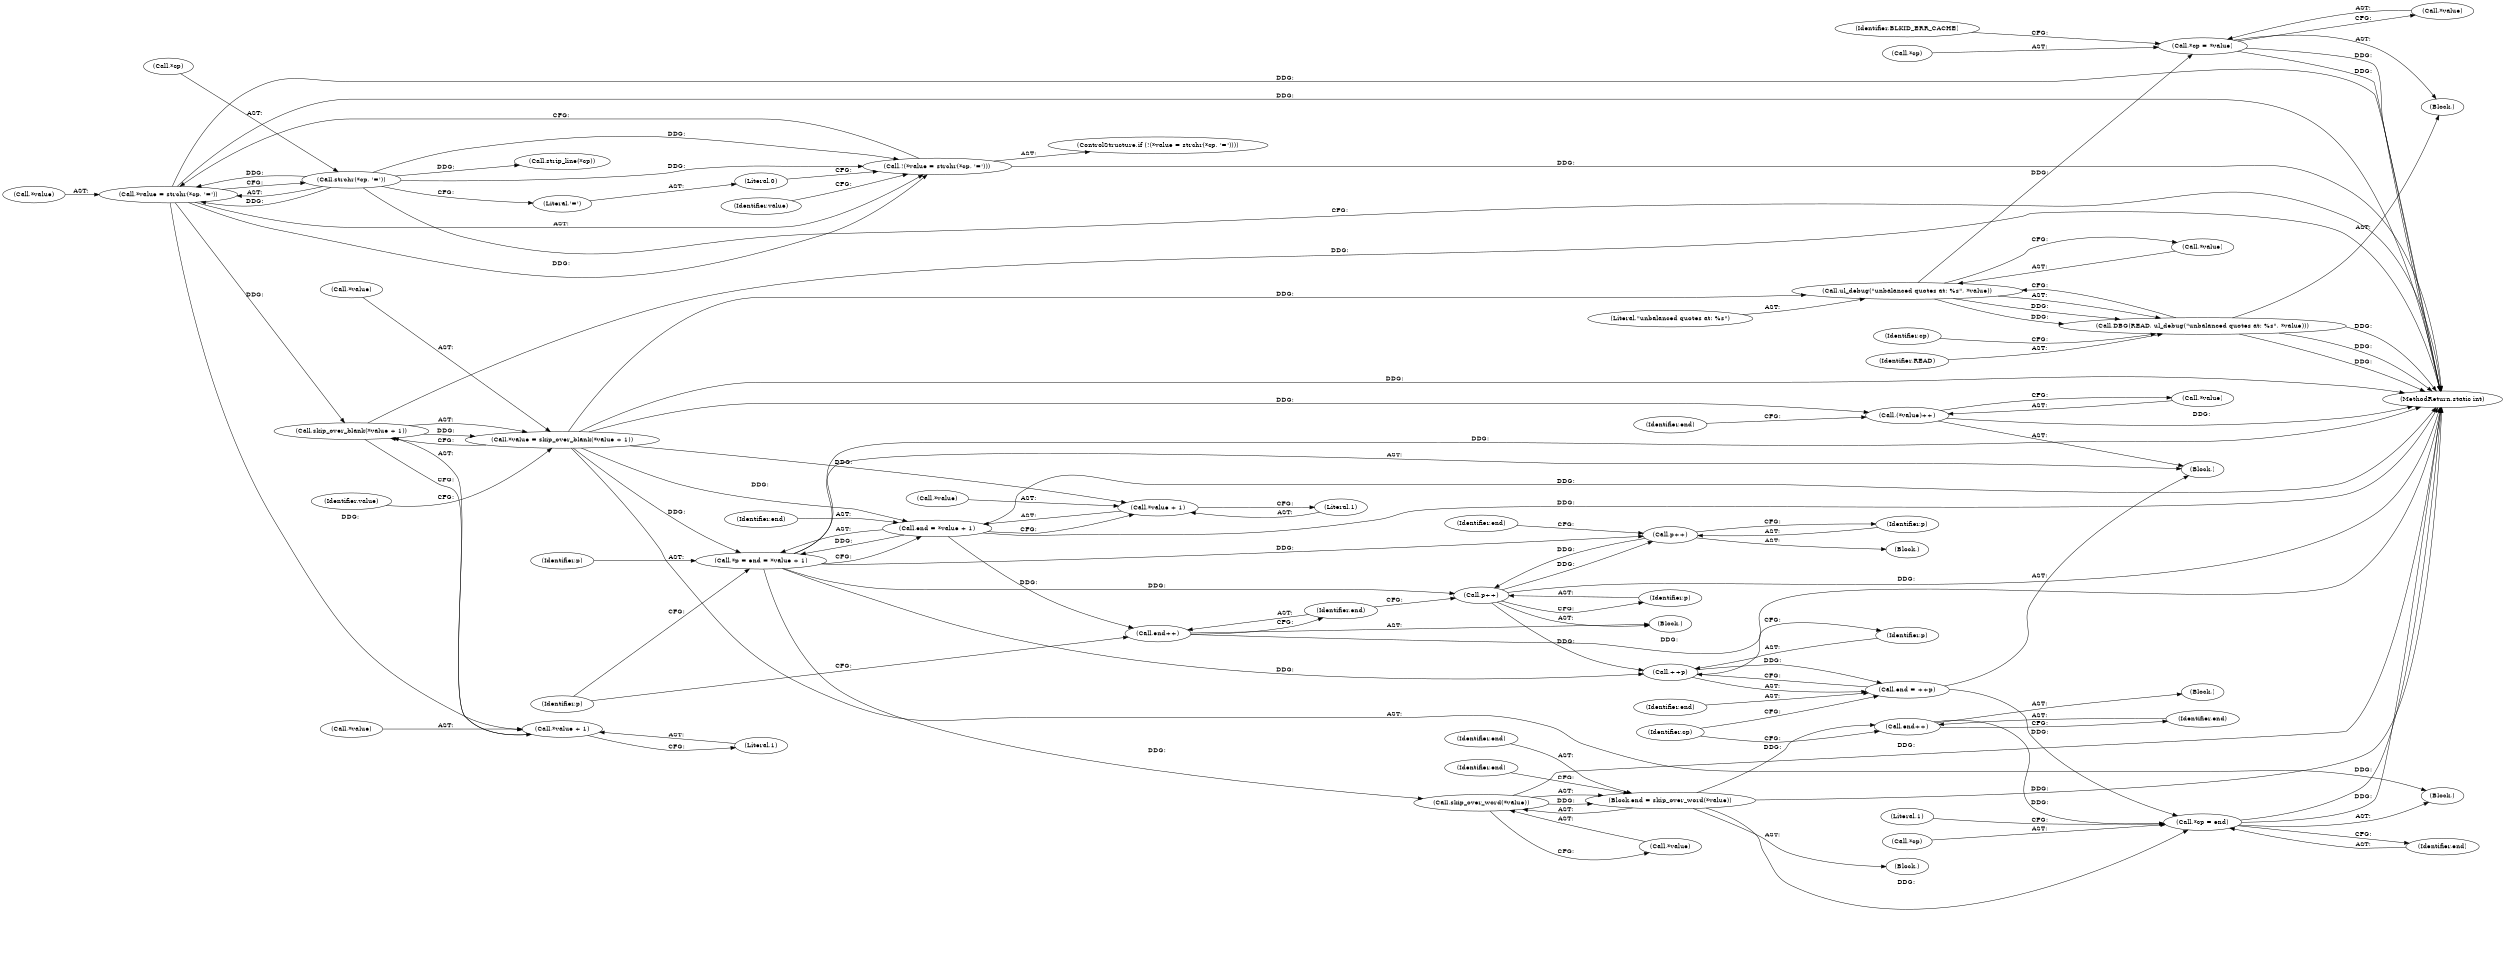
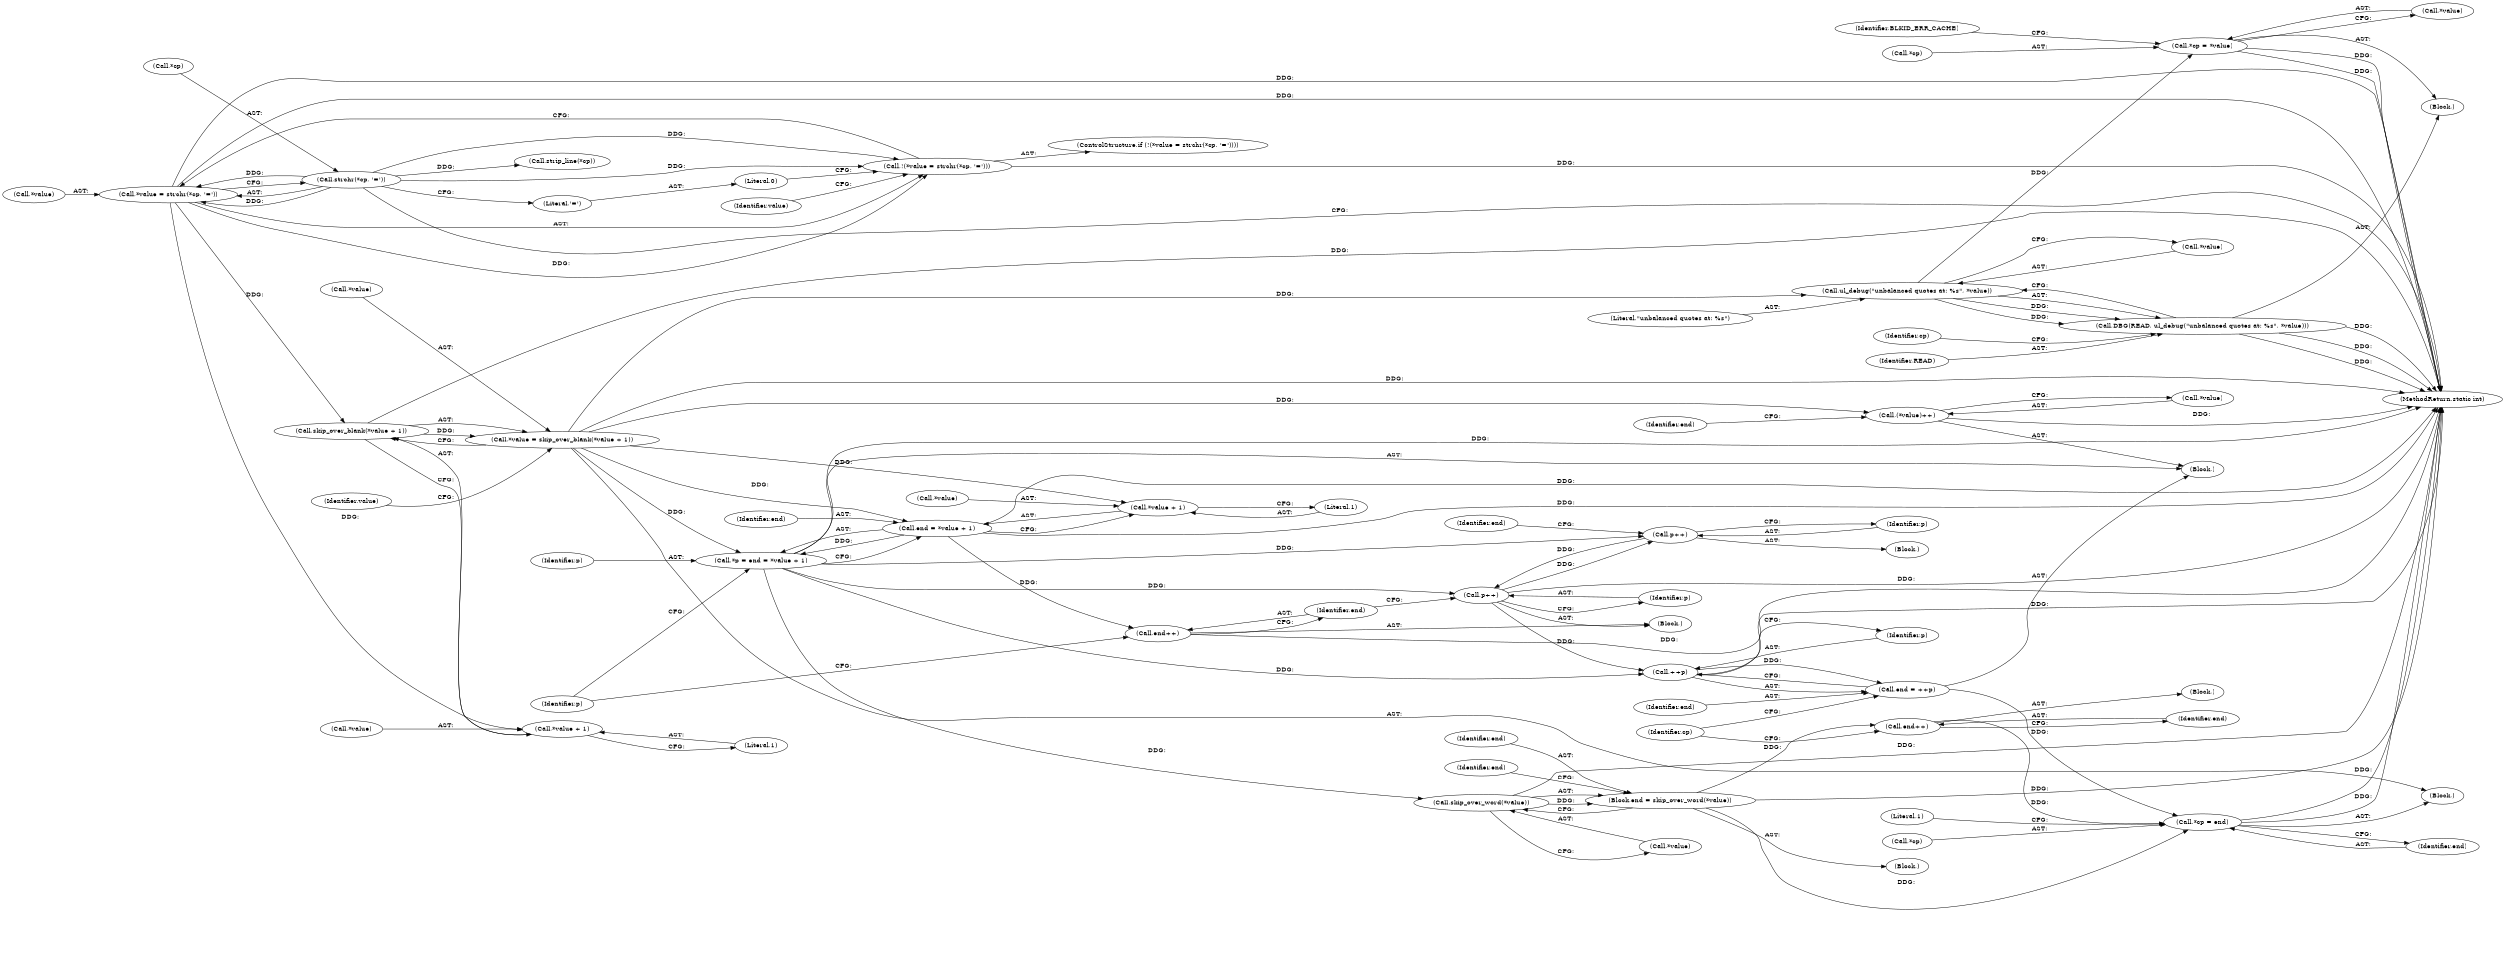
none -> (2118, 607)
(1567, 810) -> (1567, 810)
